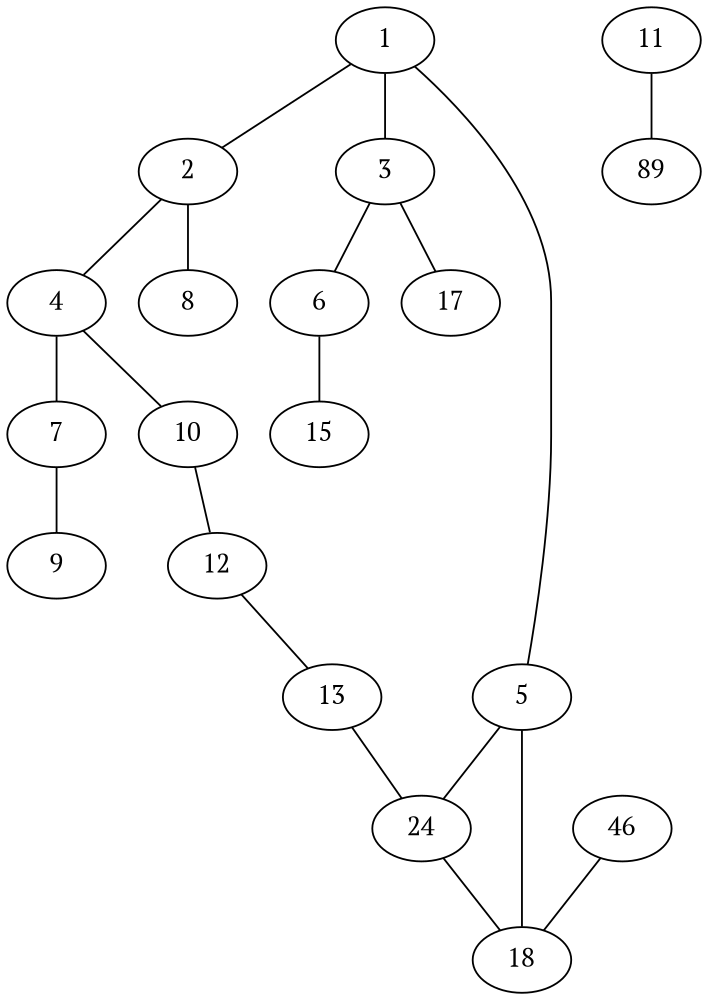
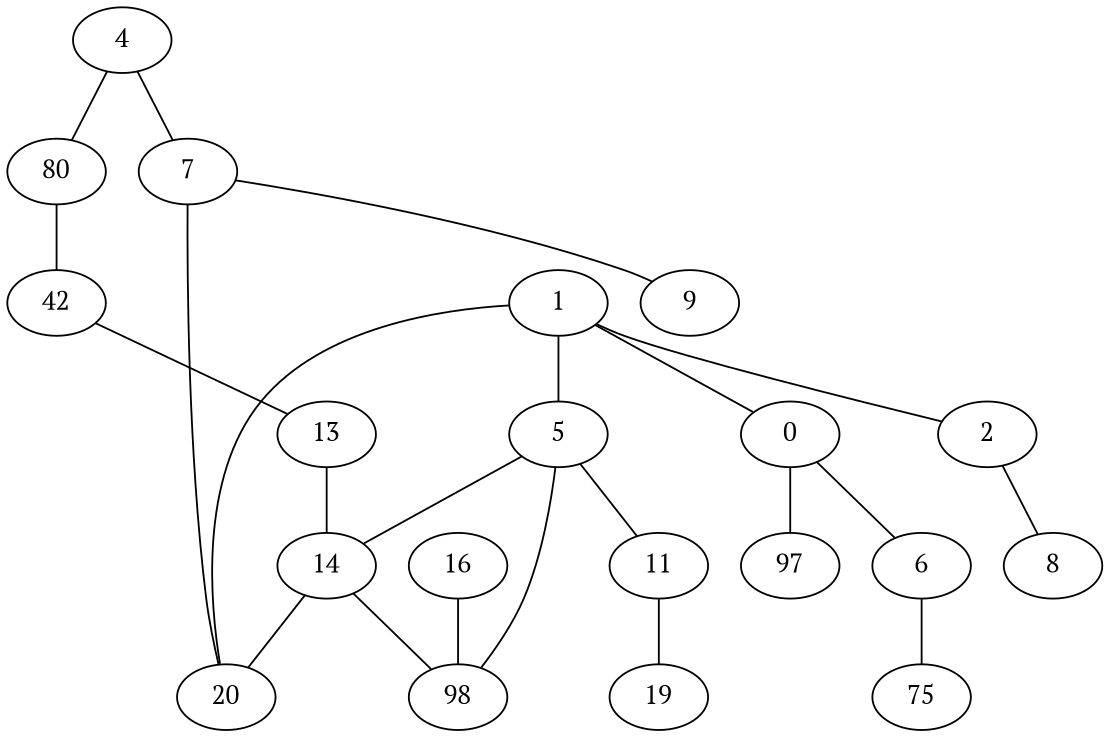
(385, 172) -> (790, 434)
(652, 172) -> (659, 697)
(122, 237) -> none
(451, 303) -> (790, 566)
(188, 434) -> (57, 172)
(319, 434) -> (922, 697)
none -> (609, 500)
(217, 566) -> (57, 303)
none -> (226, 697)
(422, 829) -> (327, 566)
(622, 829) -> (458, 566)
(522, 960) -> (458, 697)
